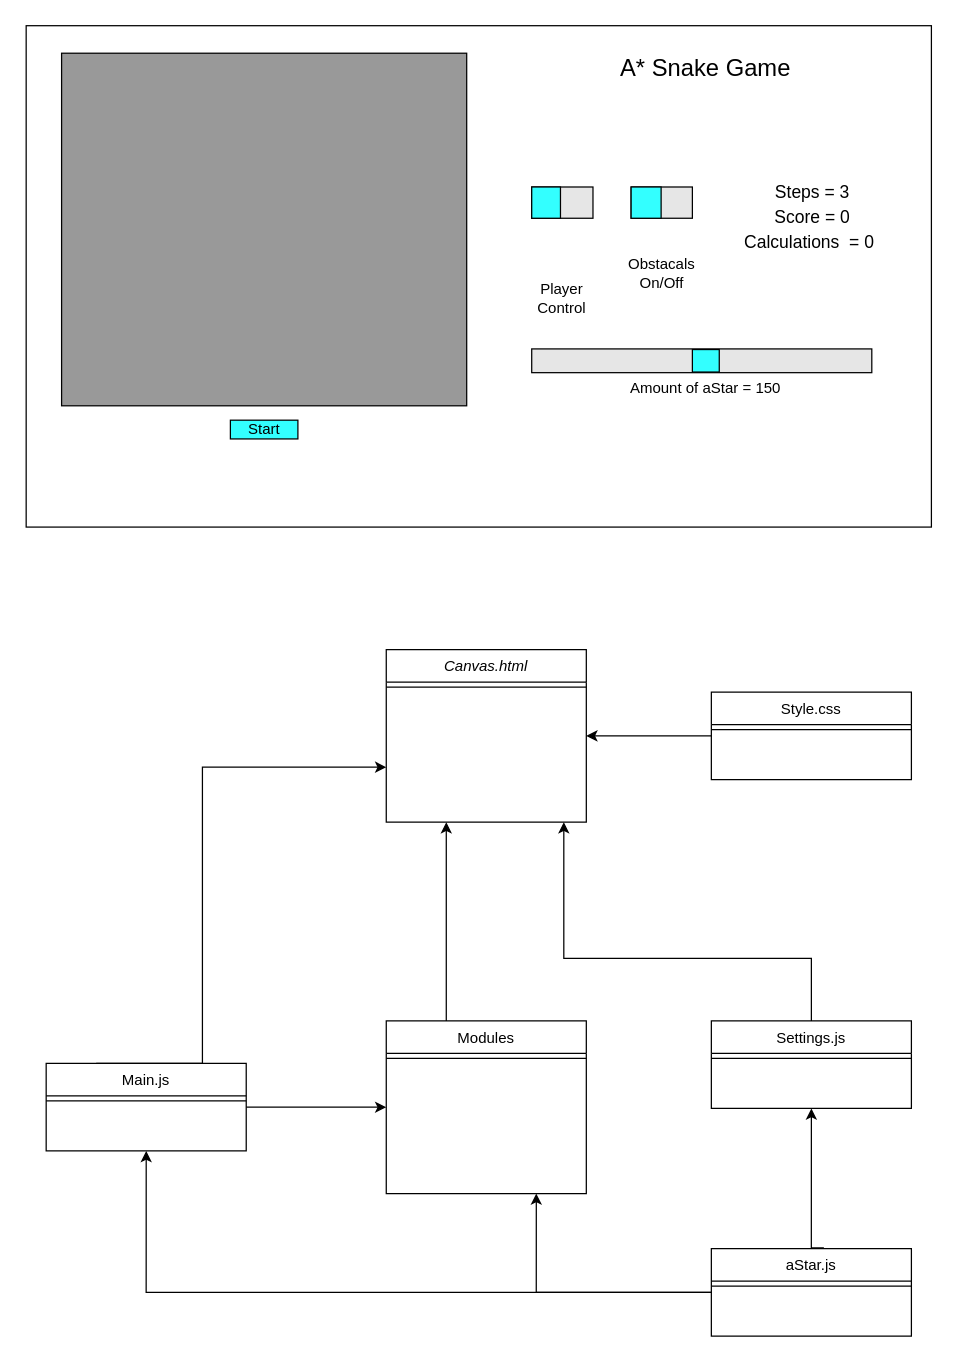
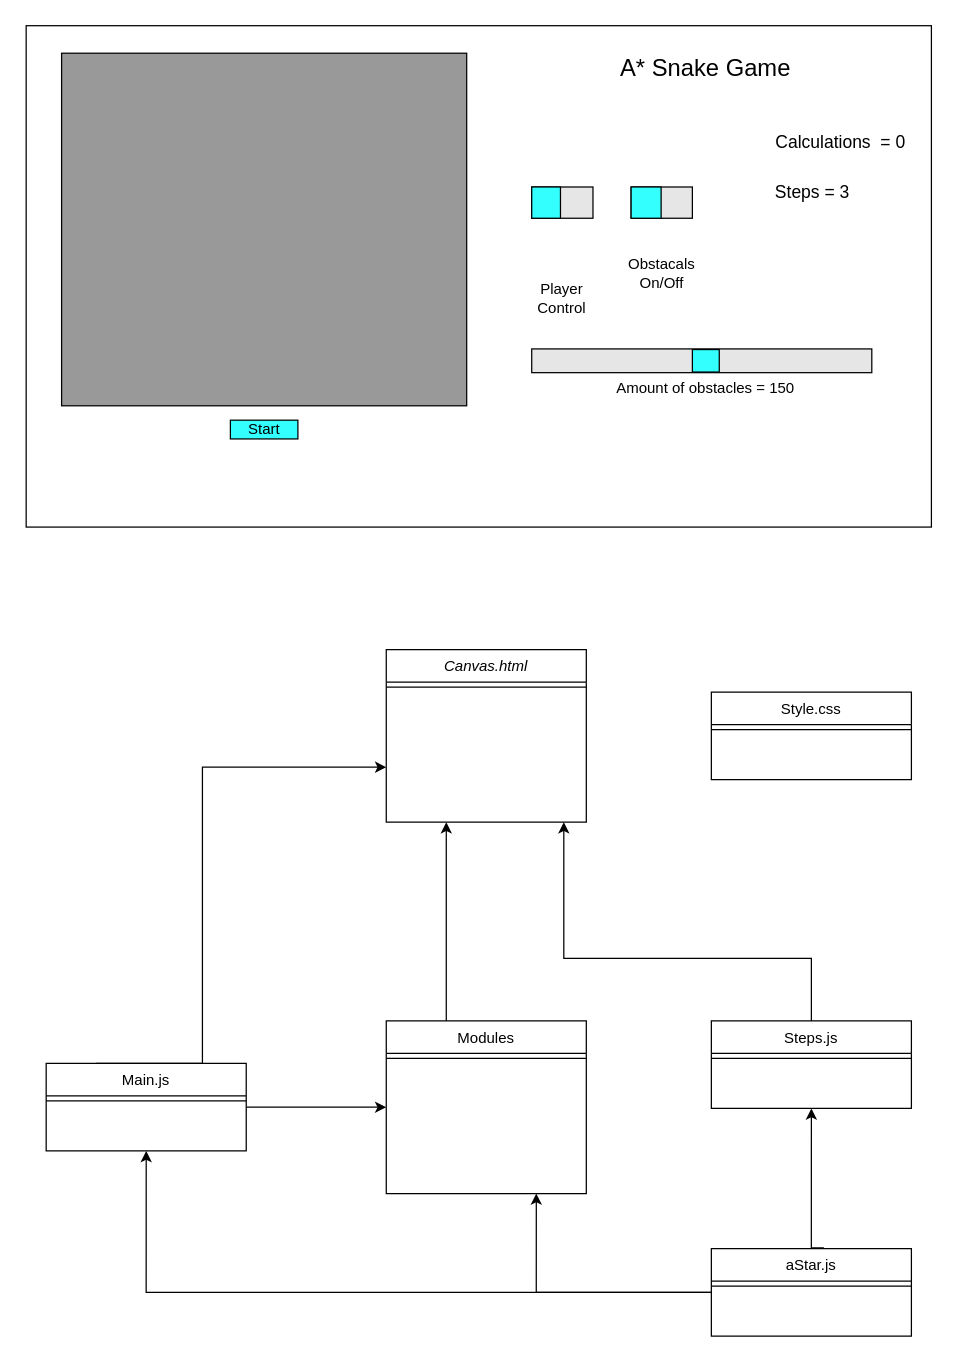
(813, 217) -> none
(809, 242) -> (840, 142)
(706, 388) -> (706, 388)
(652, 736) -> none
(811, 1038) -> (811, 1038)
